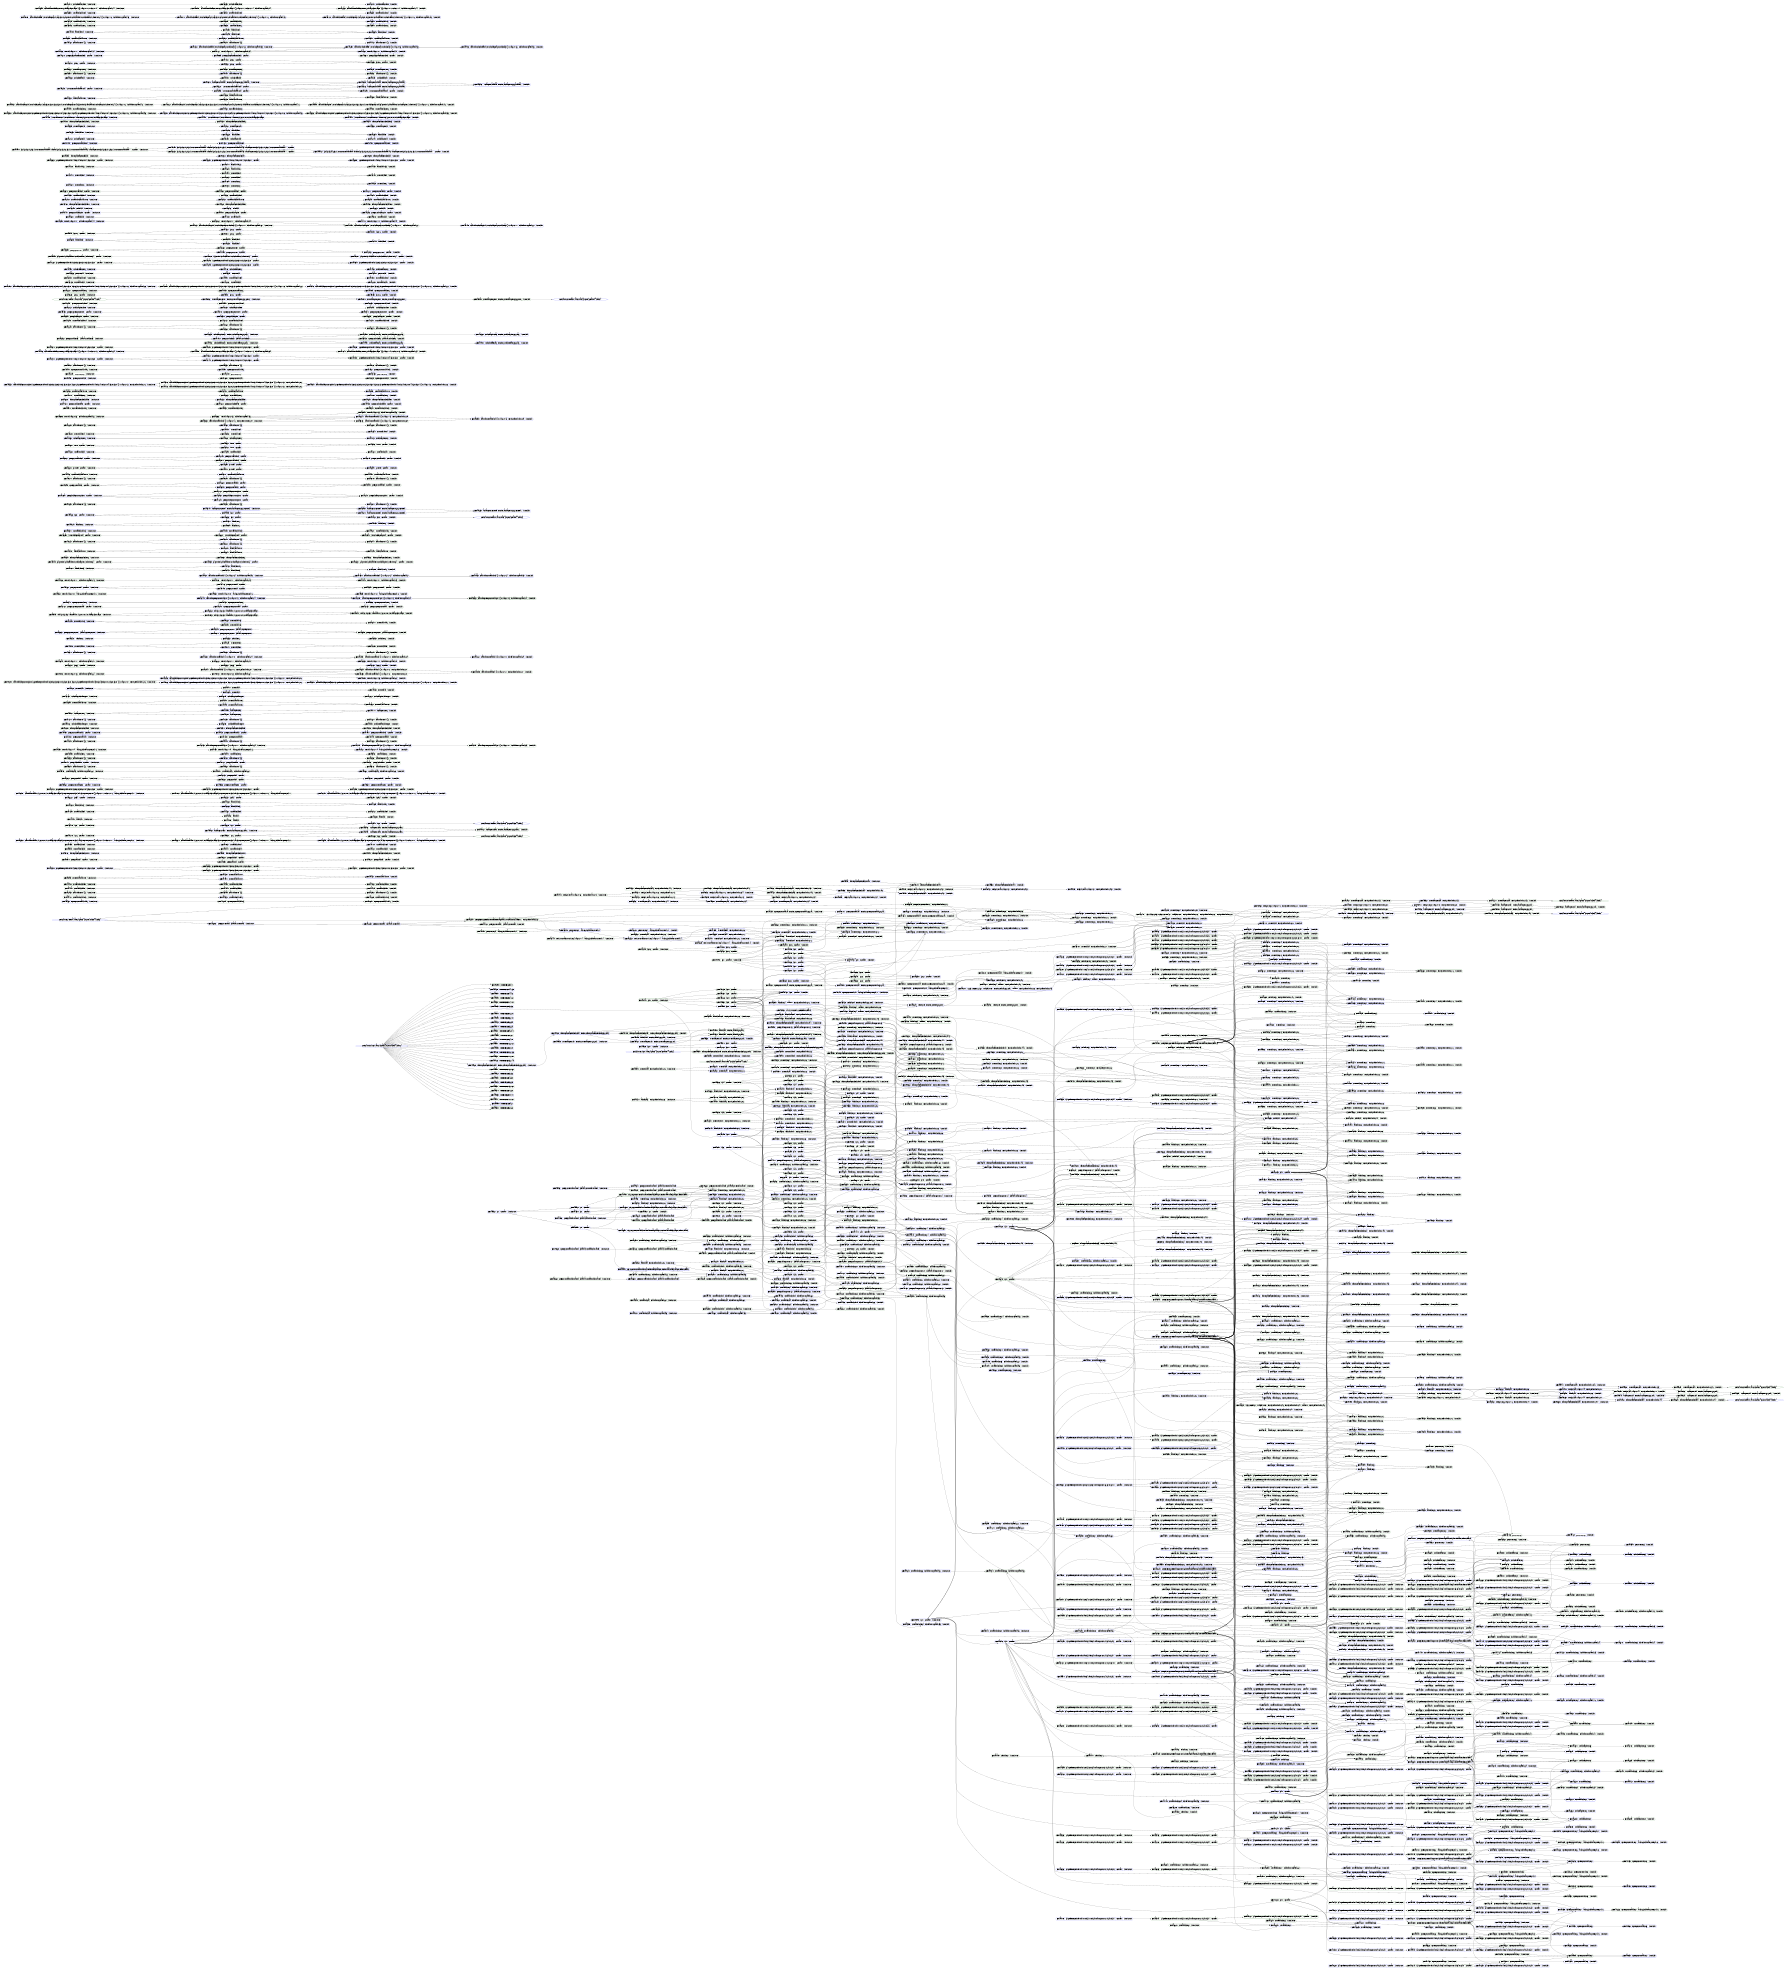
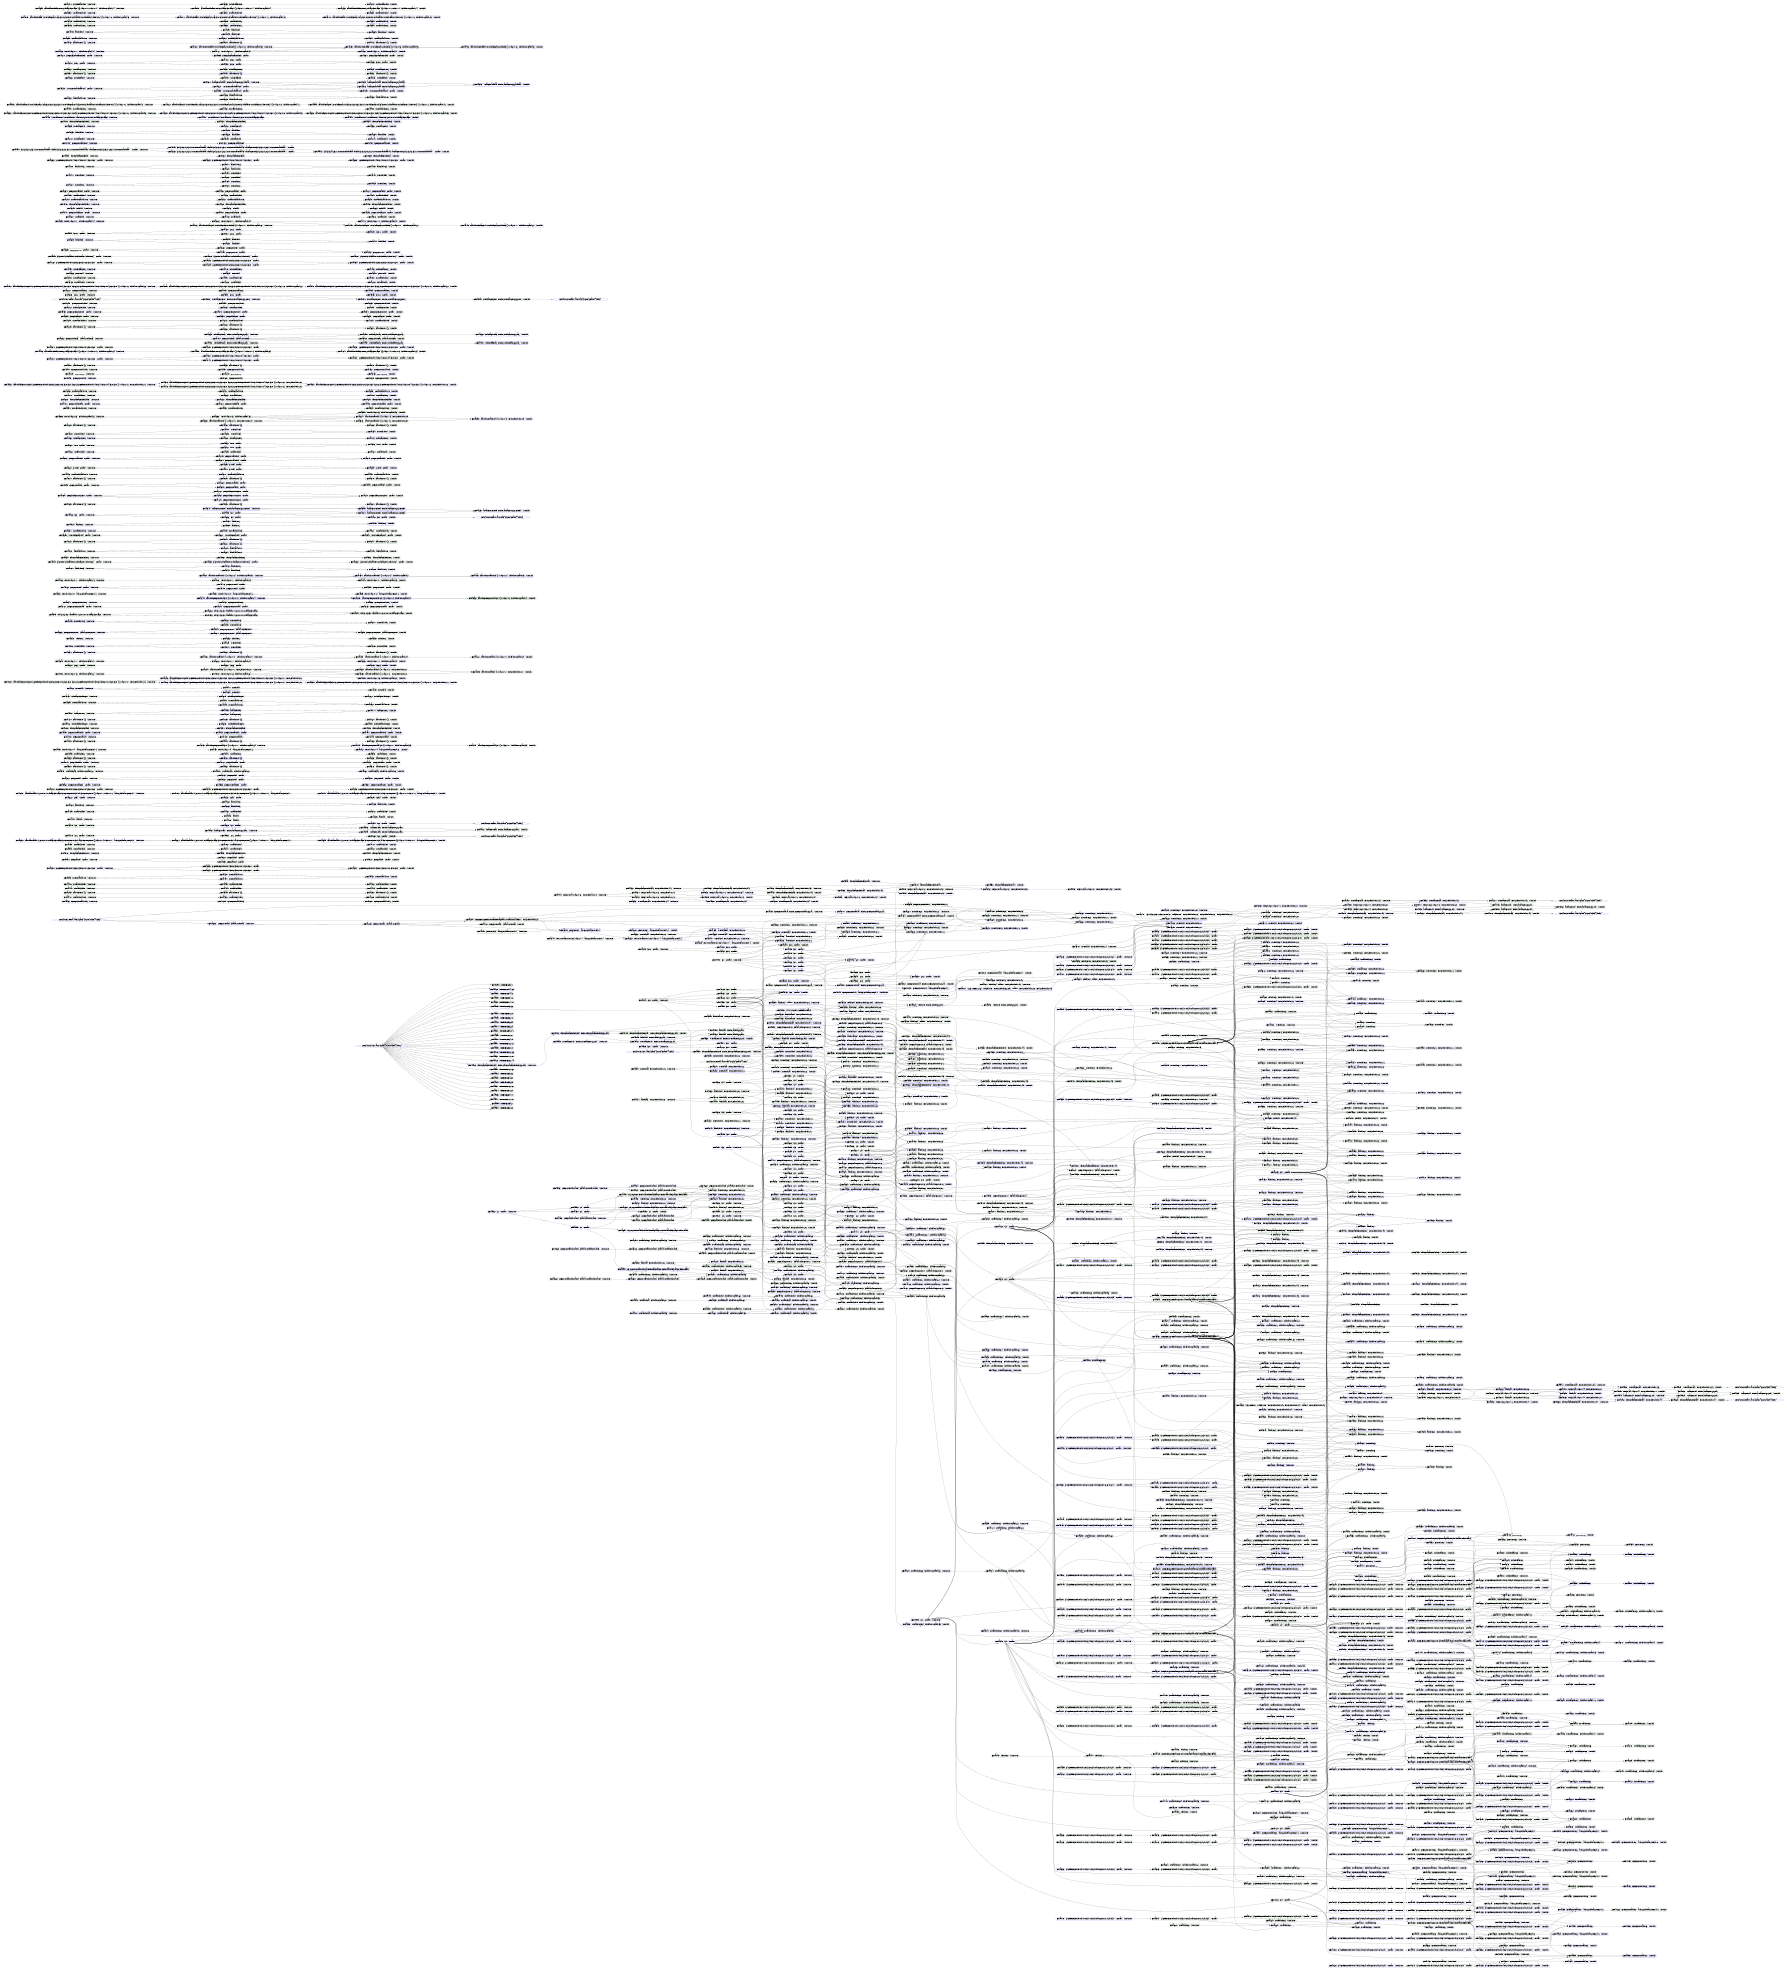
(801, 1076) -> (801, 1076)
